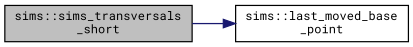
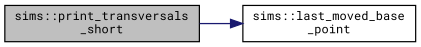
(98, 24) -> (102, 24)
